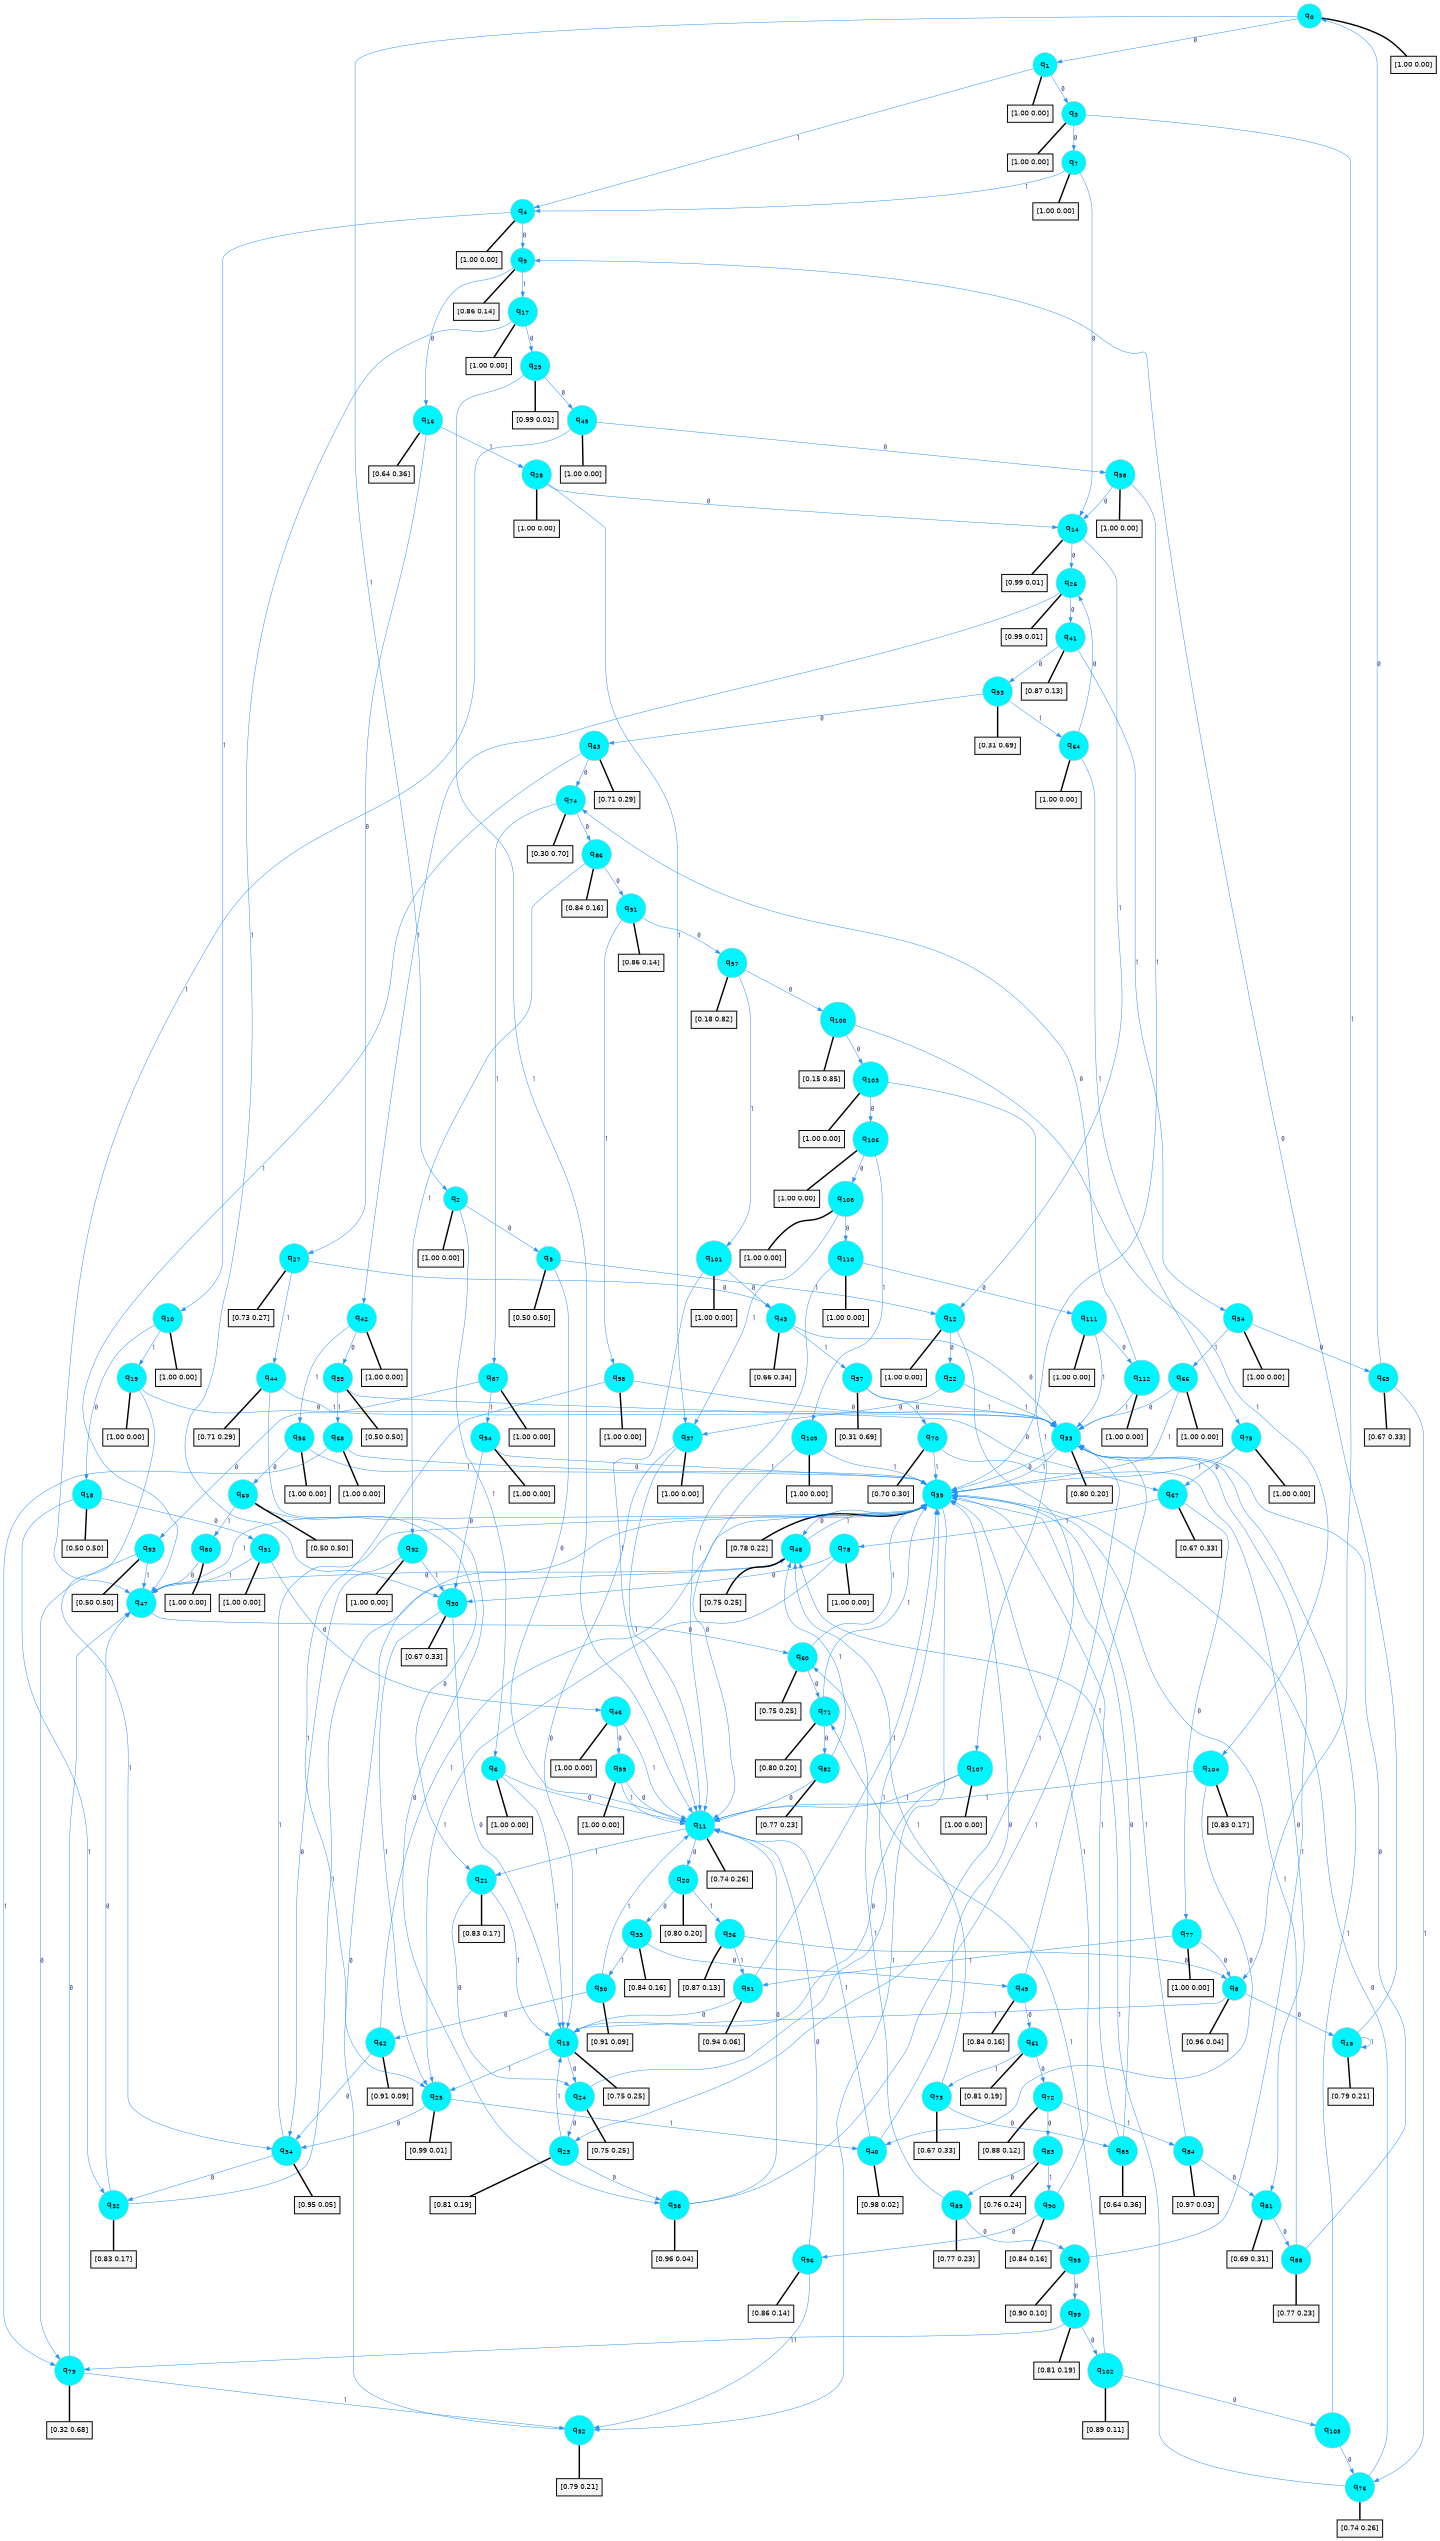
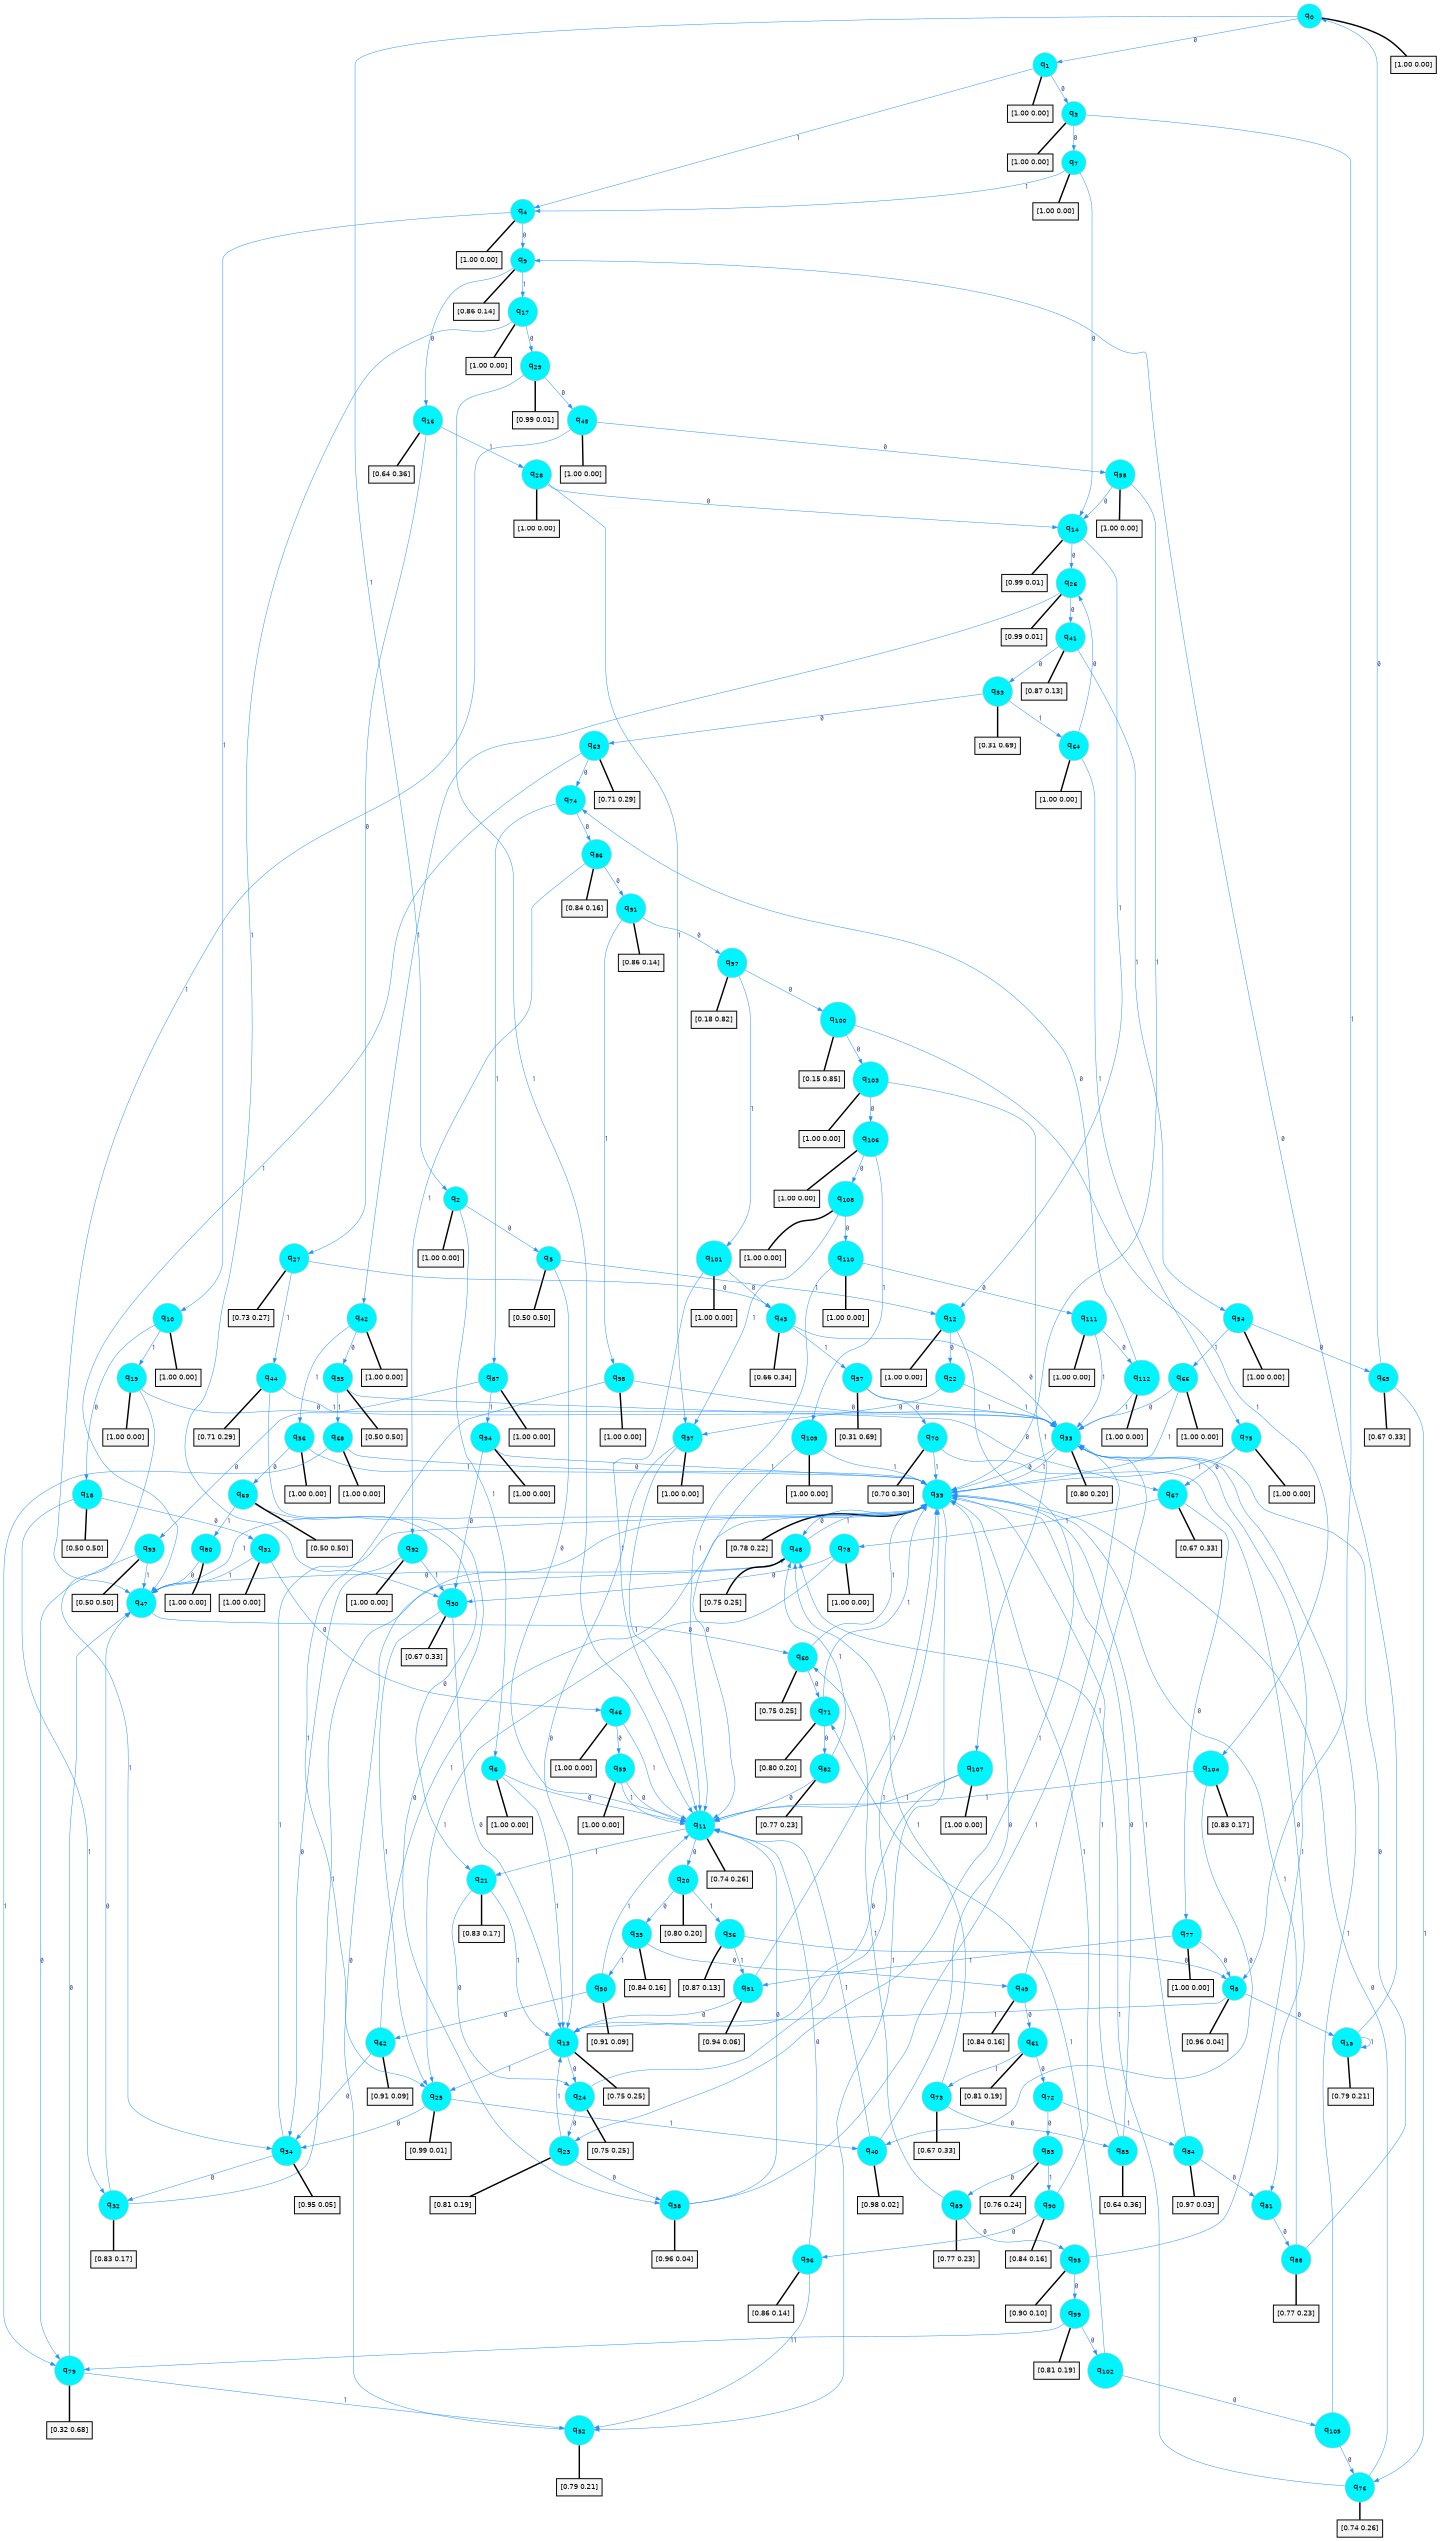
(550, 854) -> none
(1001, 2151) -> none
(1250, 2259) -> none
(1105, 2430) -> none
